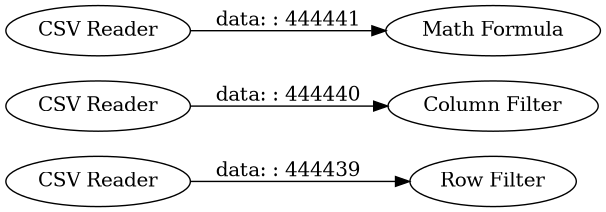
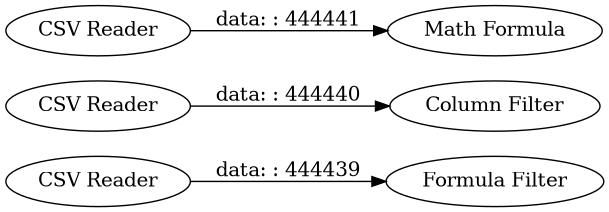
(493, 181) -> (495, 181)
